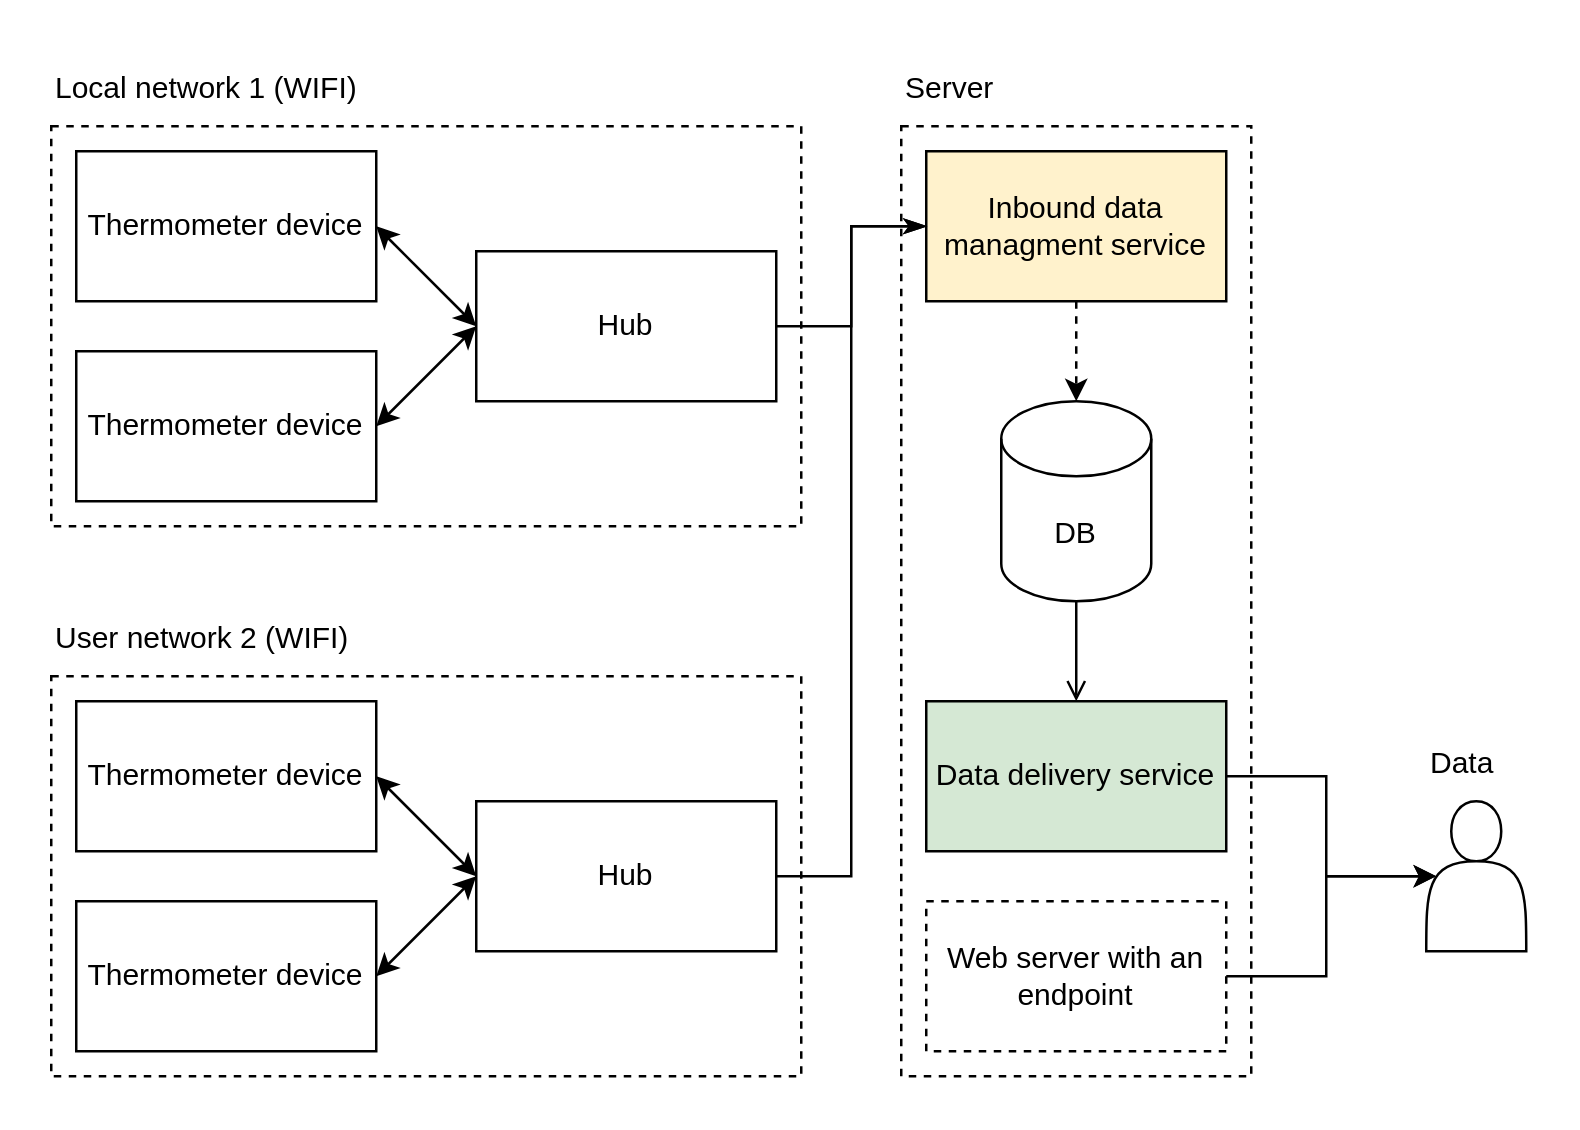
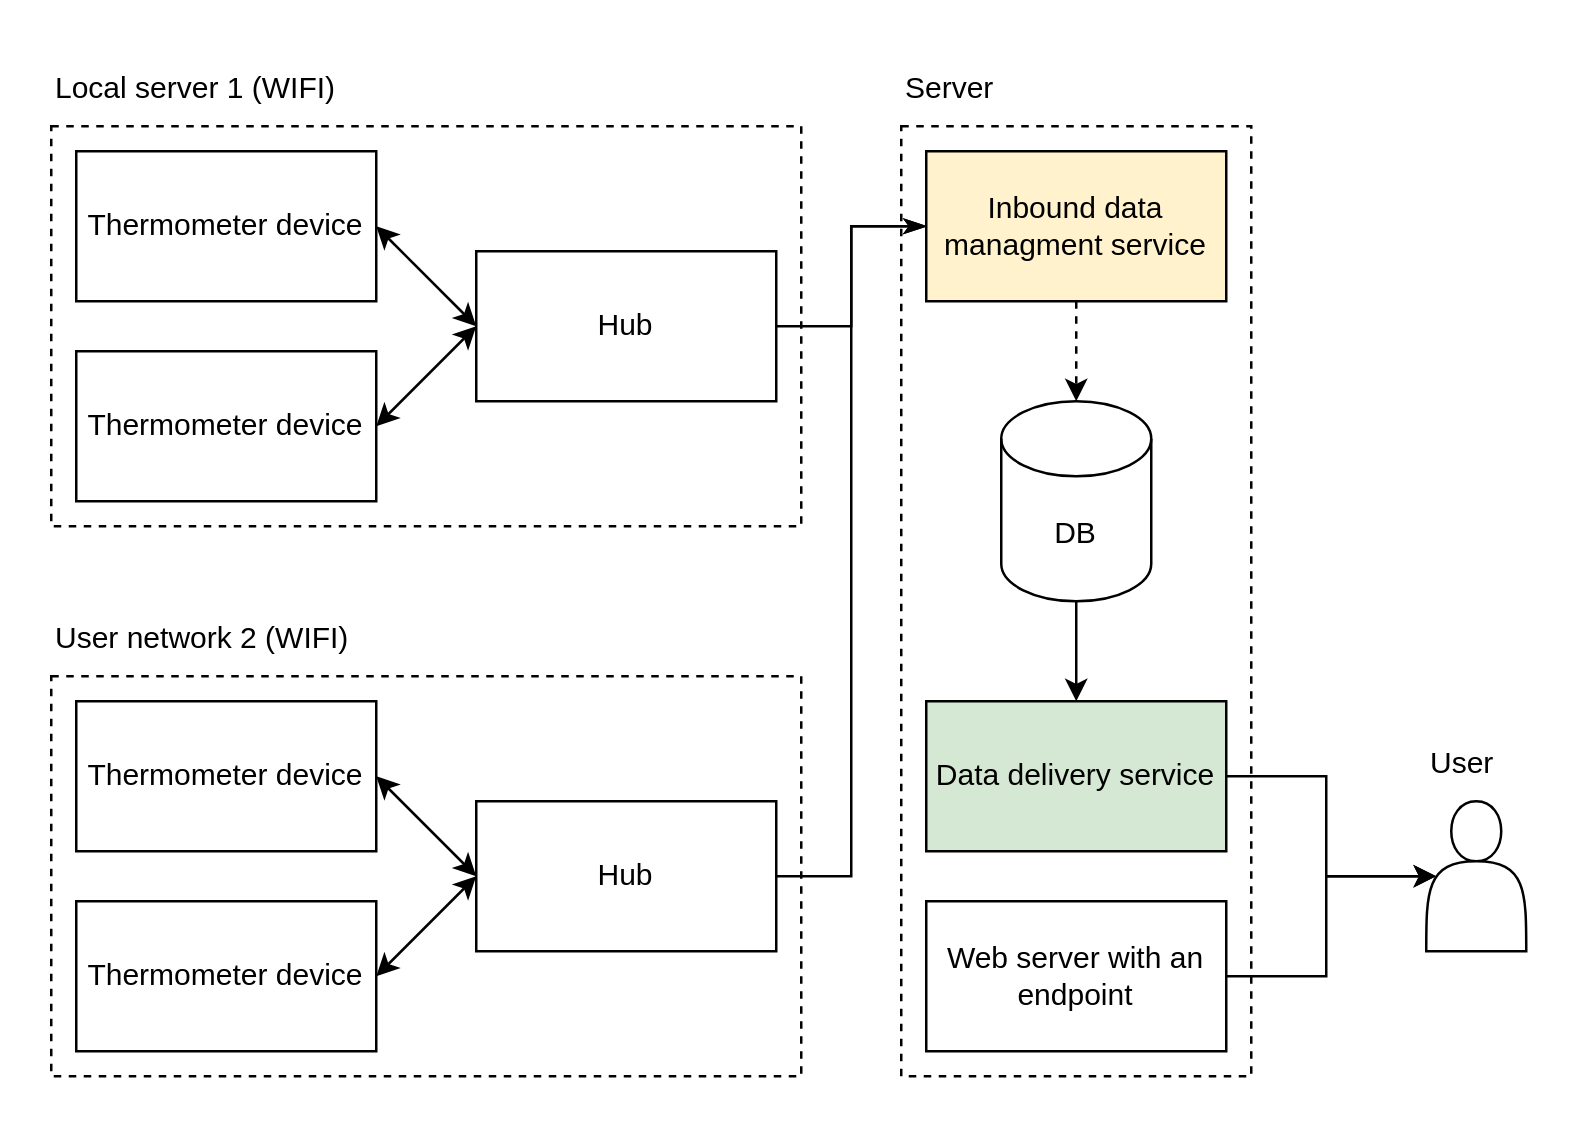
(216, 89) -> (216, 89)
(1076, 687) -> (1076, 683)
(1465, 764) -> (1465, 764)
(1076, 976) -> (1076, 976)
